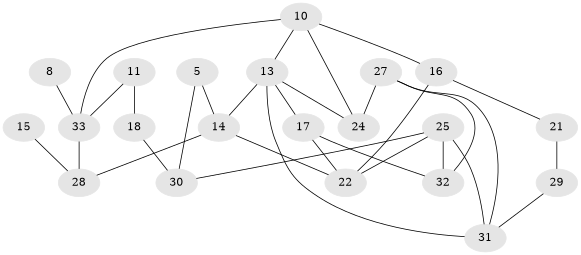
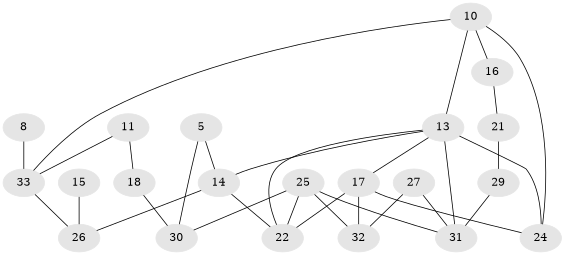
(370, 100) -> (448, 214)
(395, 130) -> (280, 166)
(79, 183) -> (79, 238)
